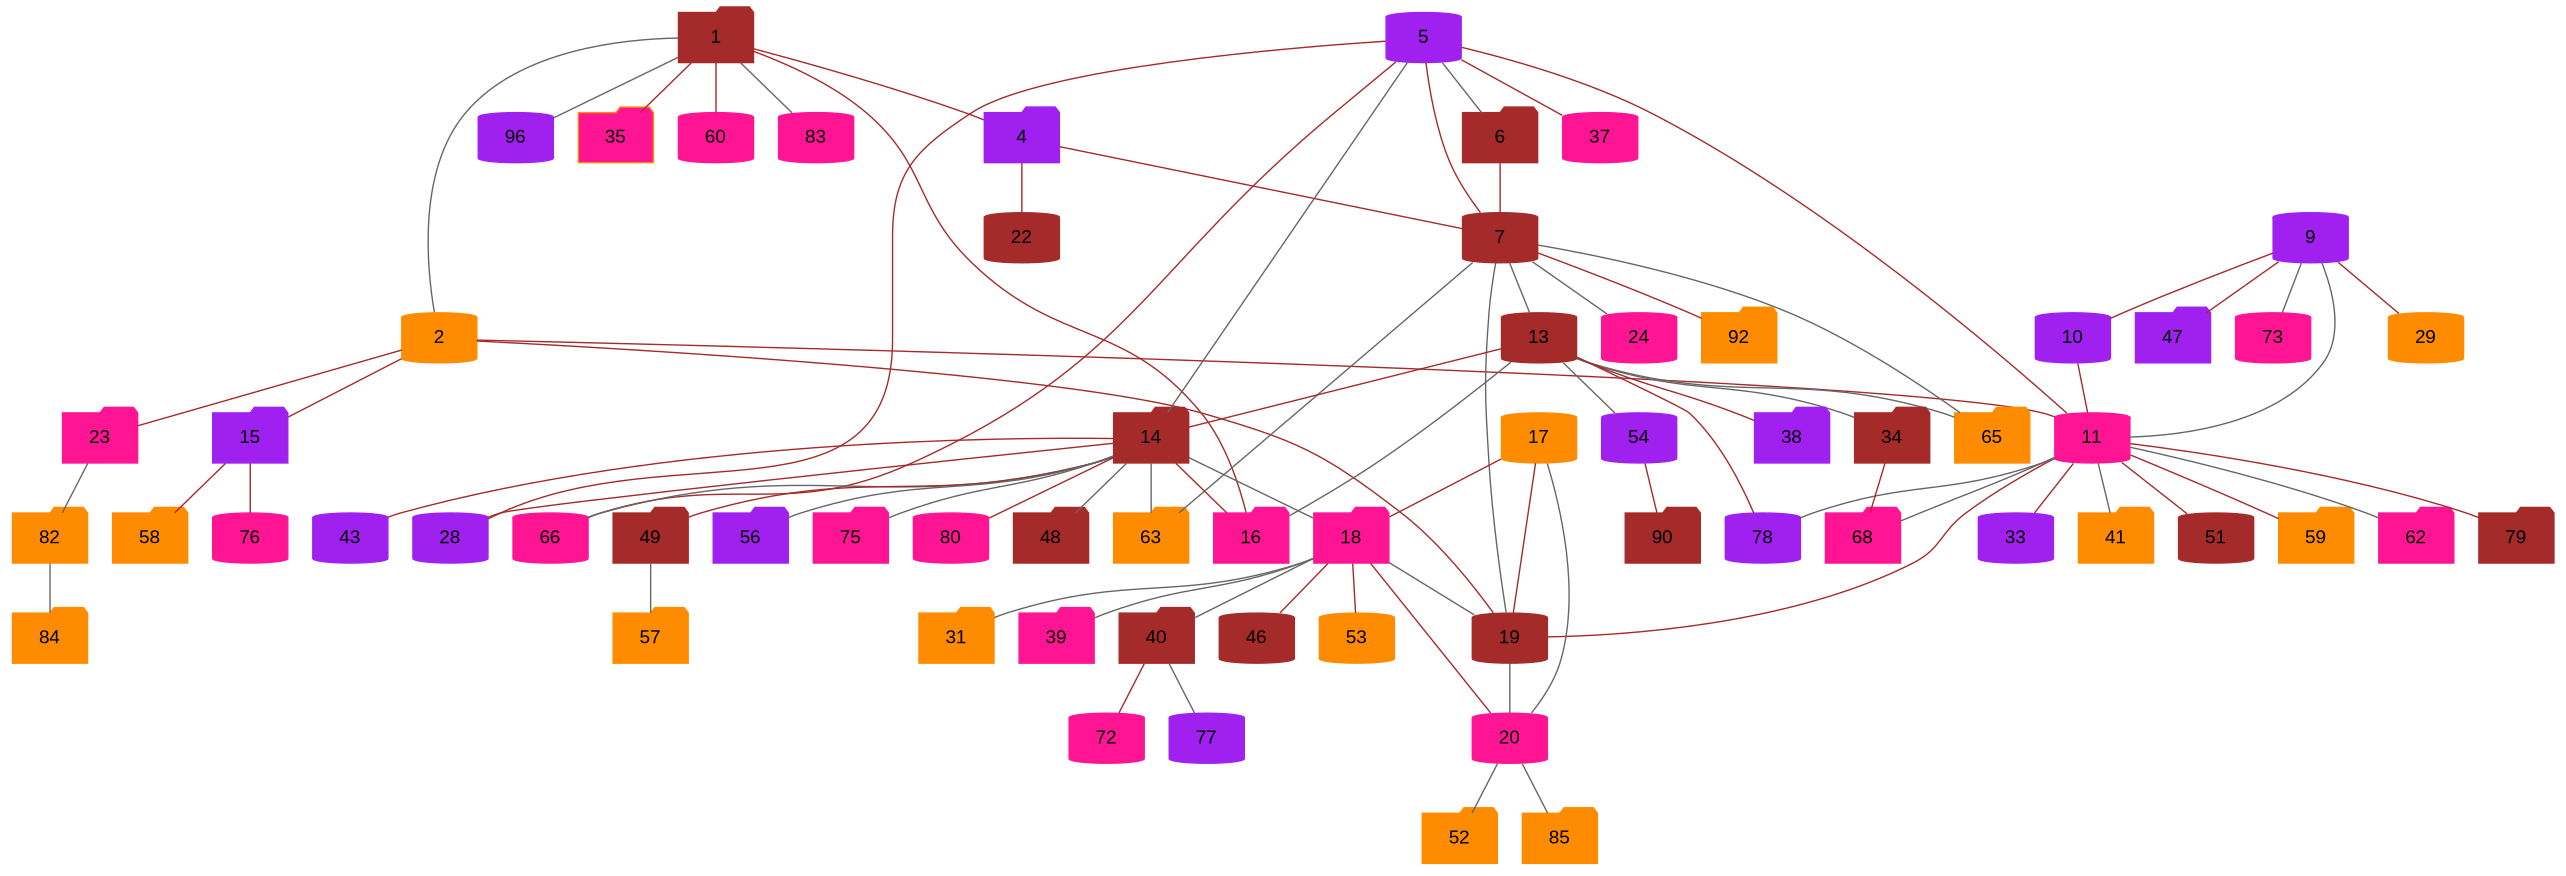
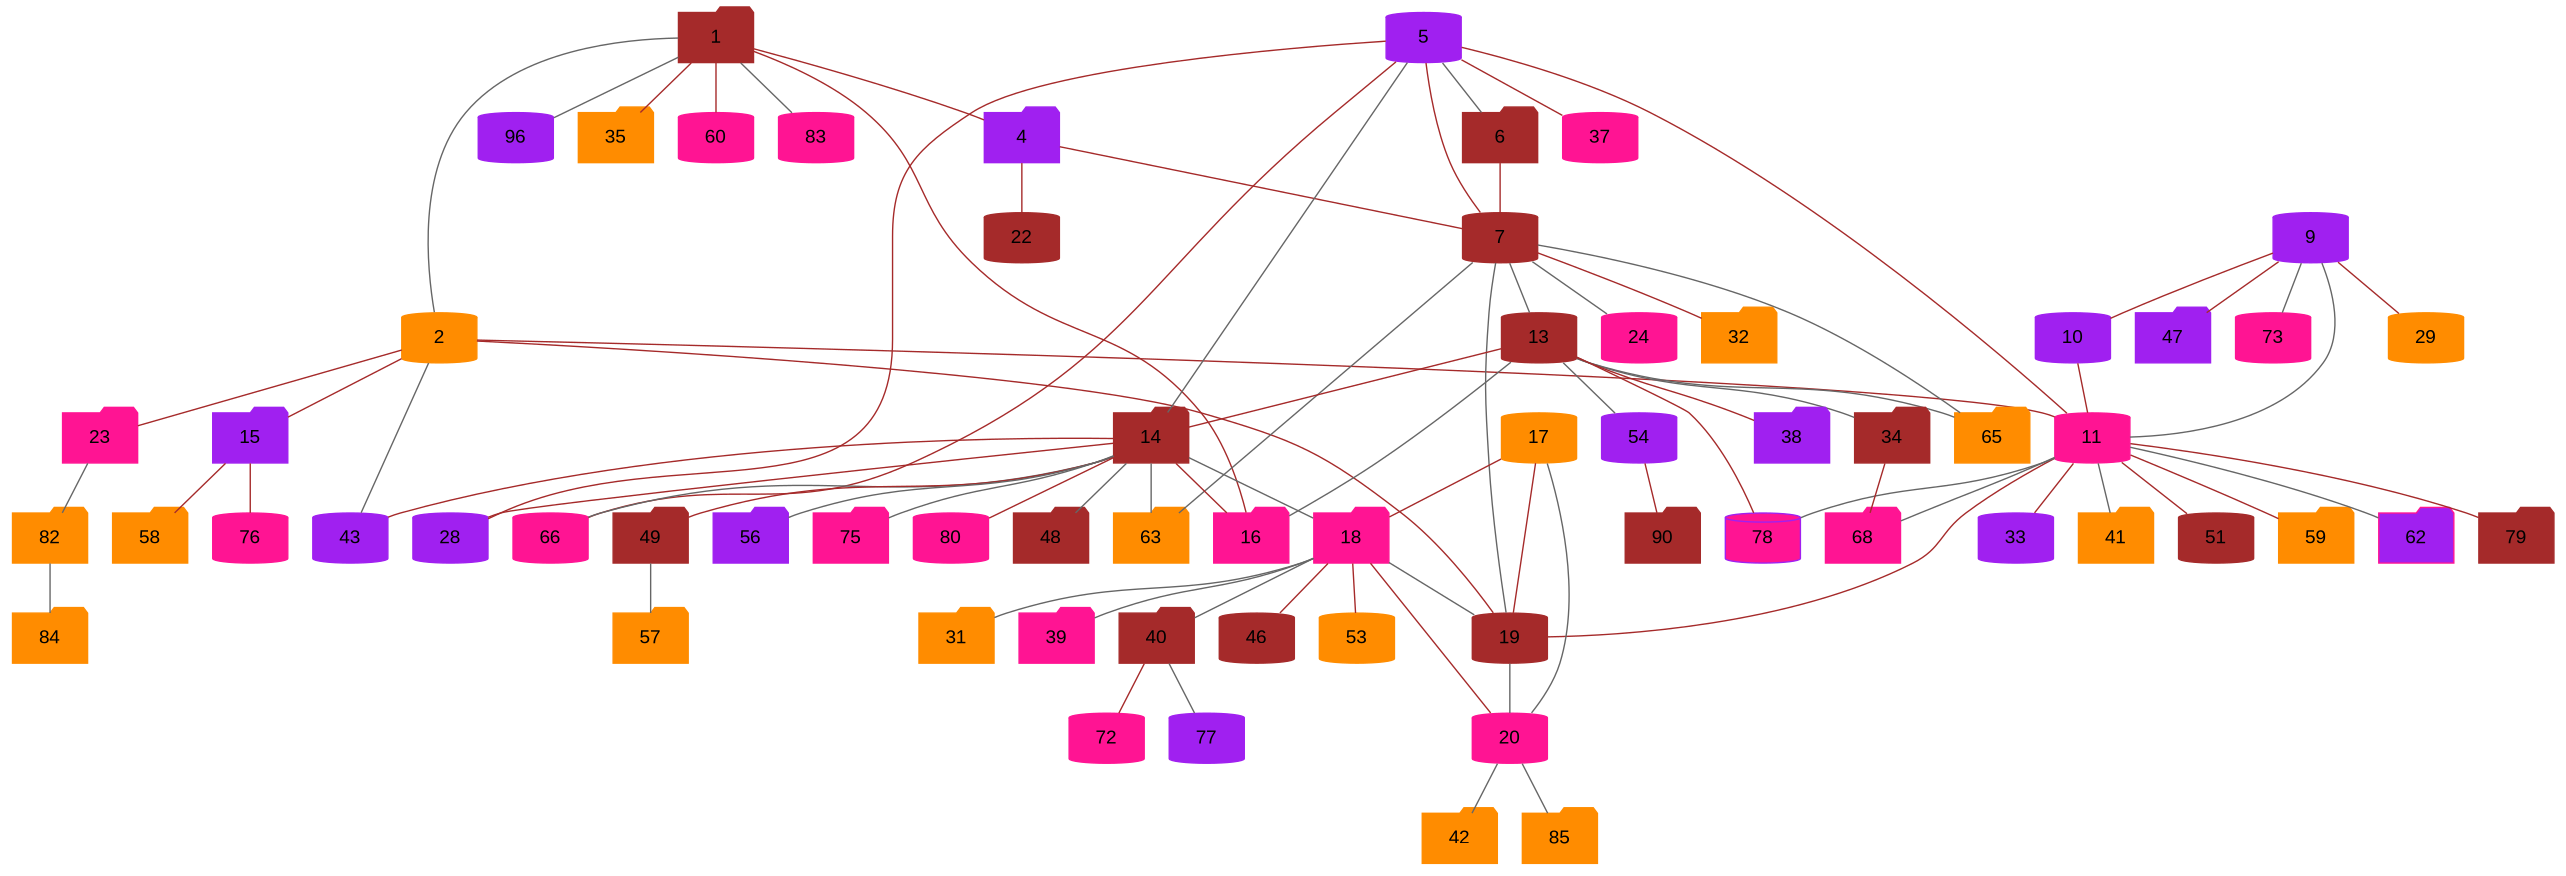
(616, 138) -> (616, 138)
(1739, 338) -> (1739, 338)
none -> (395, 438)
(1763, 538) -> (1763, 538)
(2416, 538) -> (2416, 538)
(1460, 838) -> (1460, 838)
